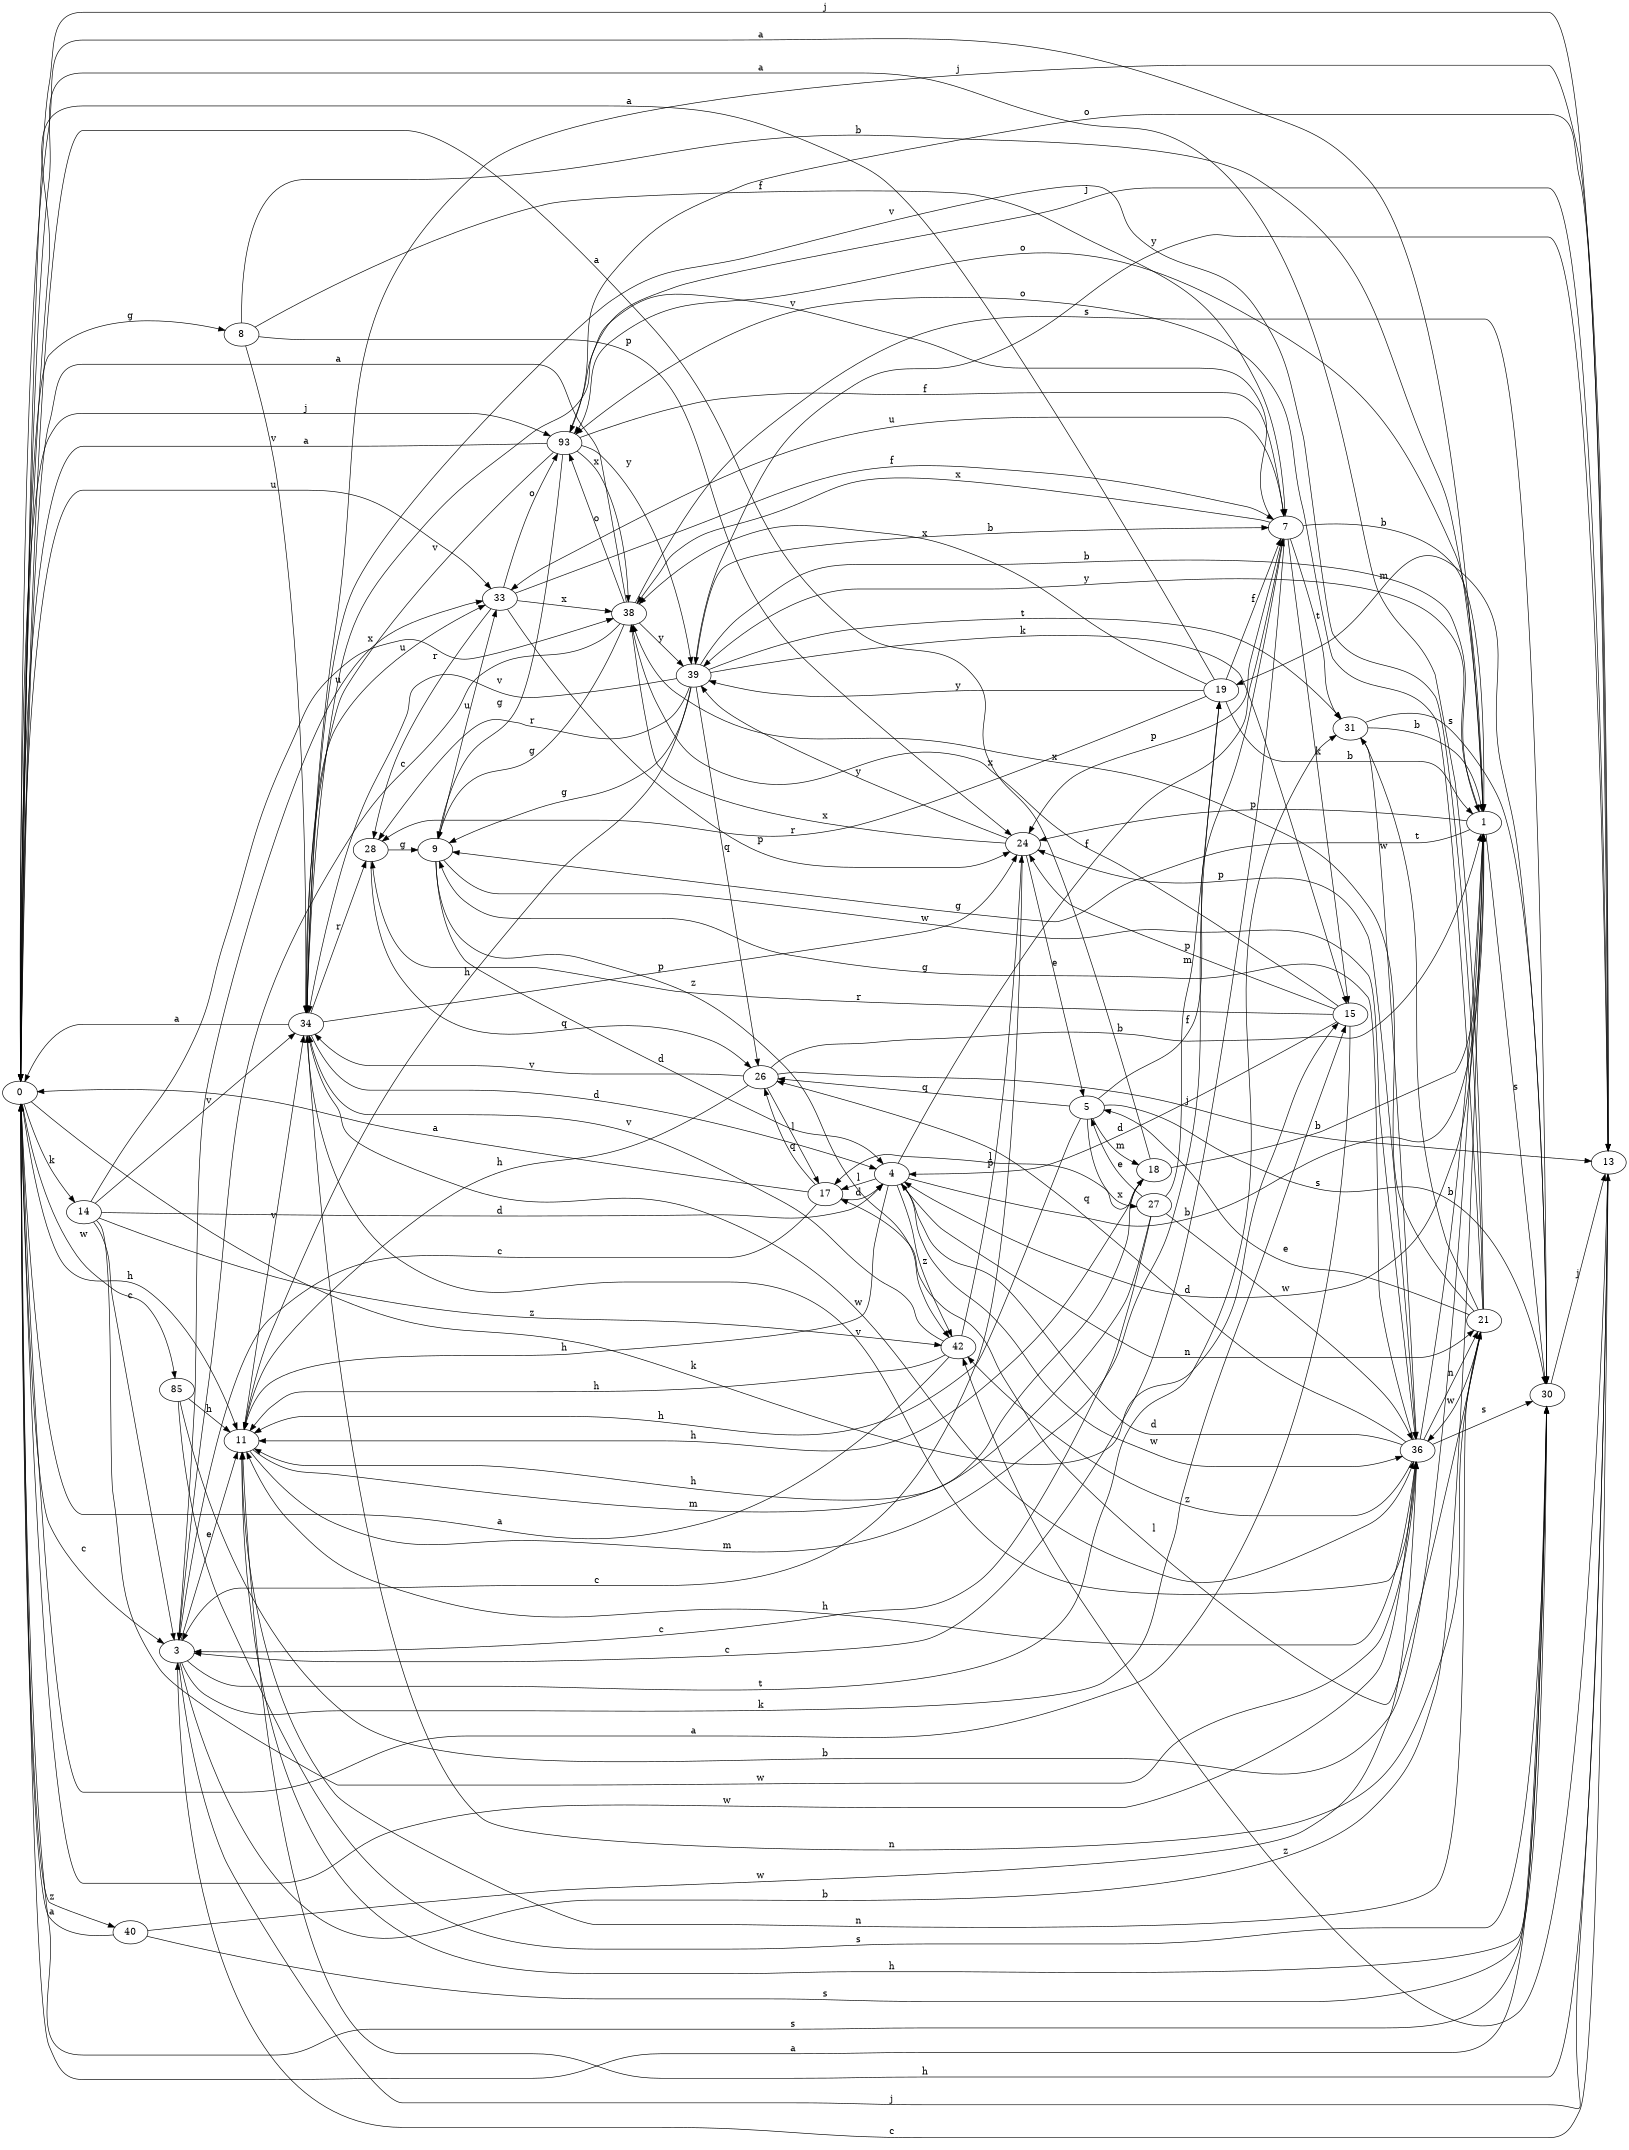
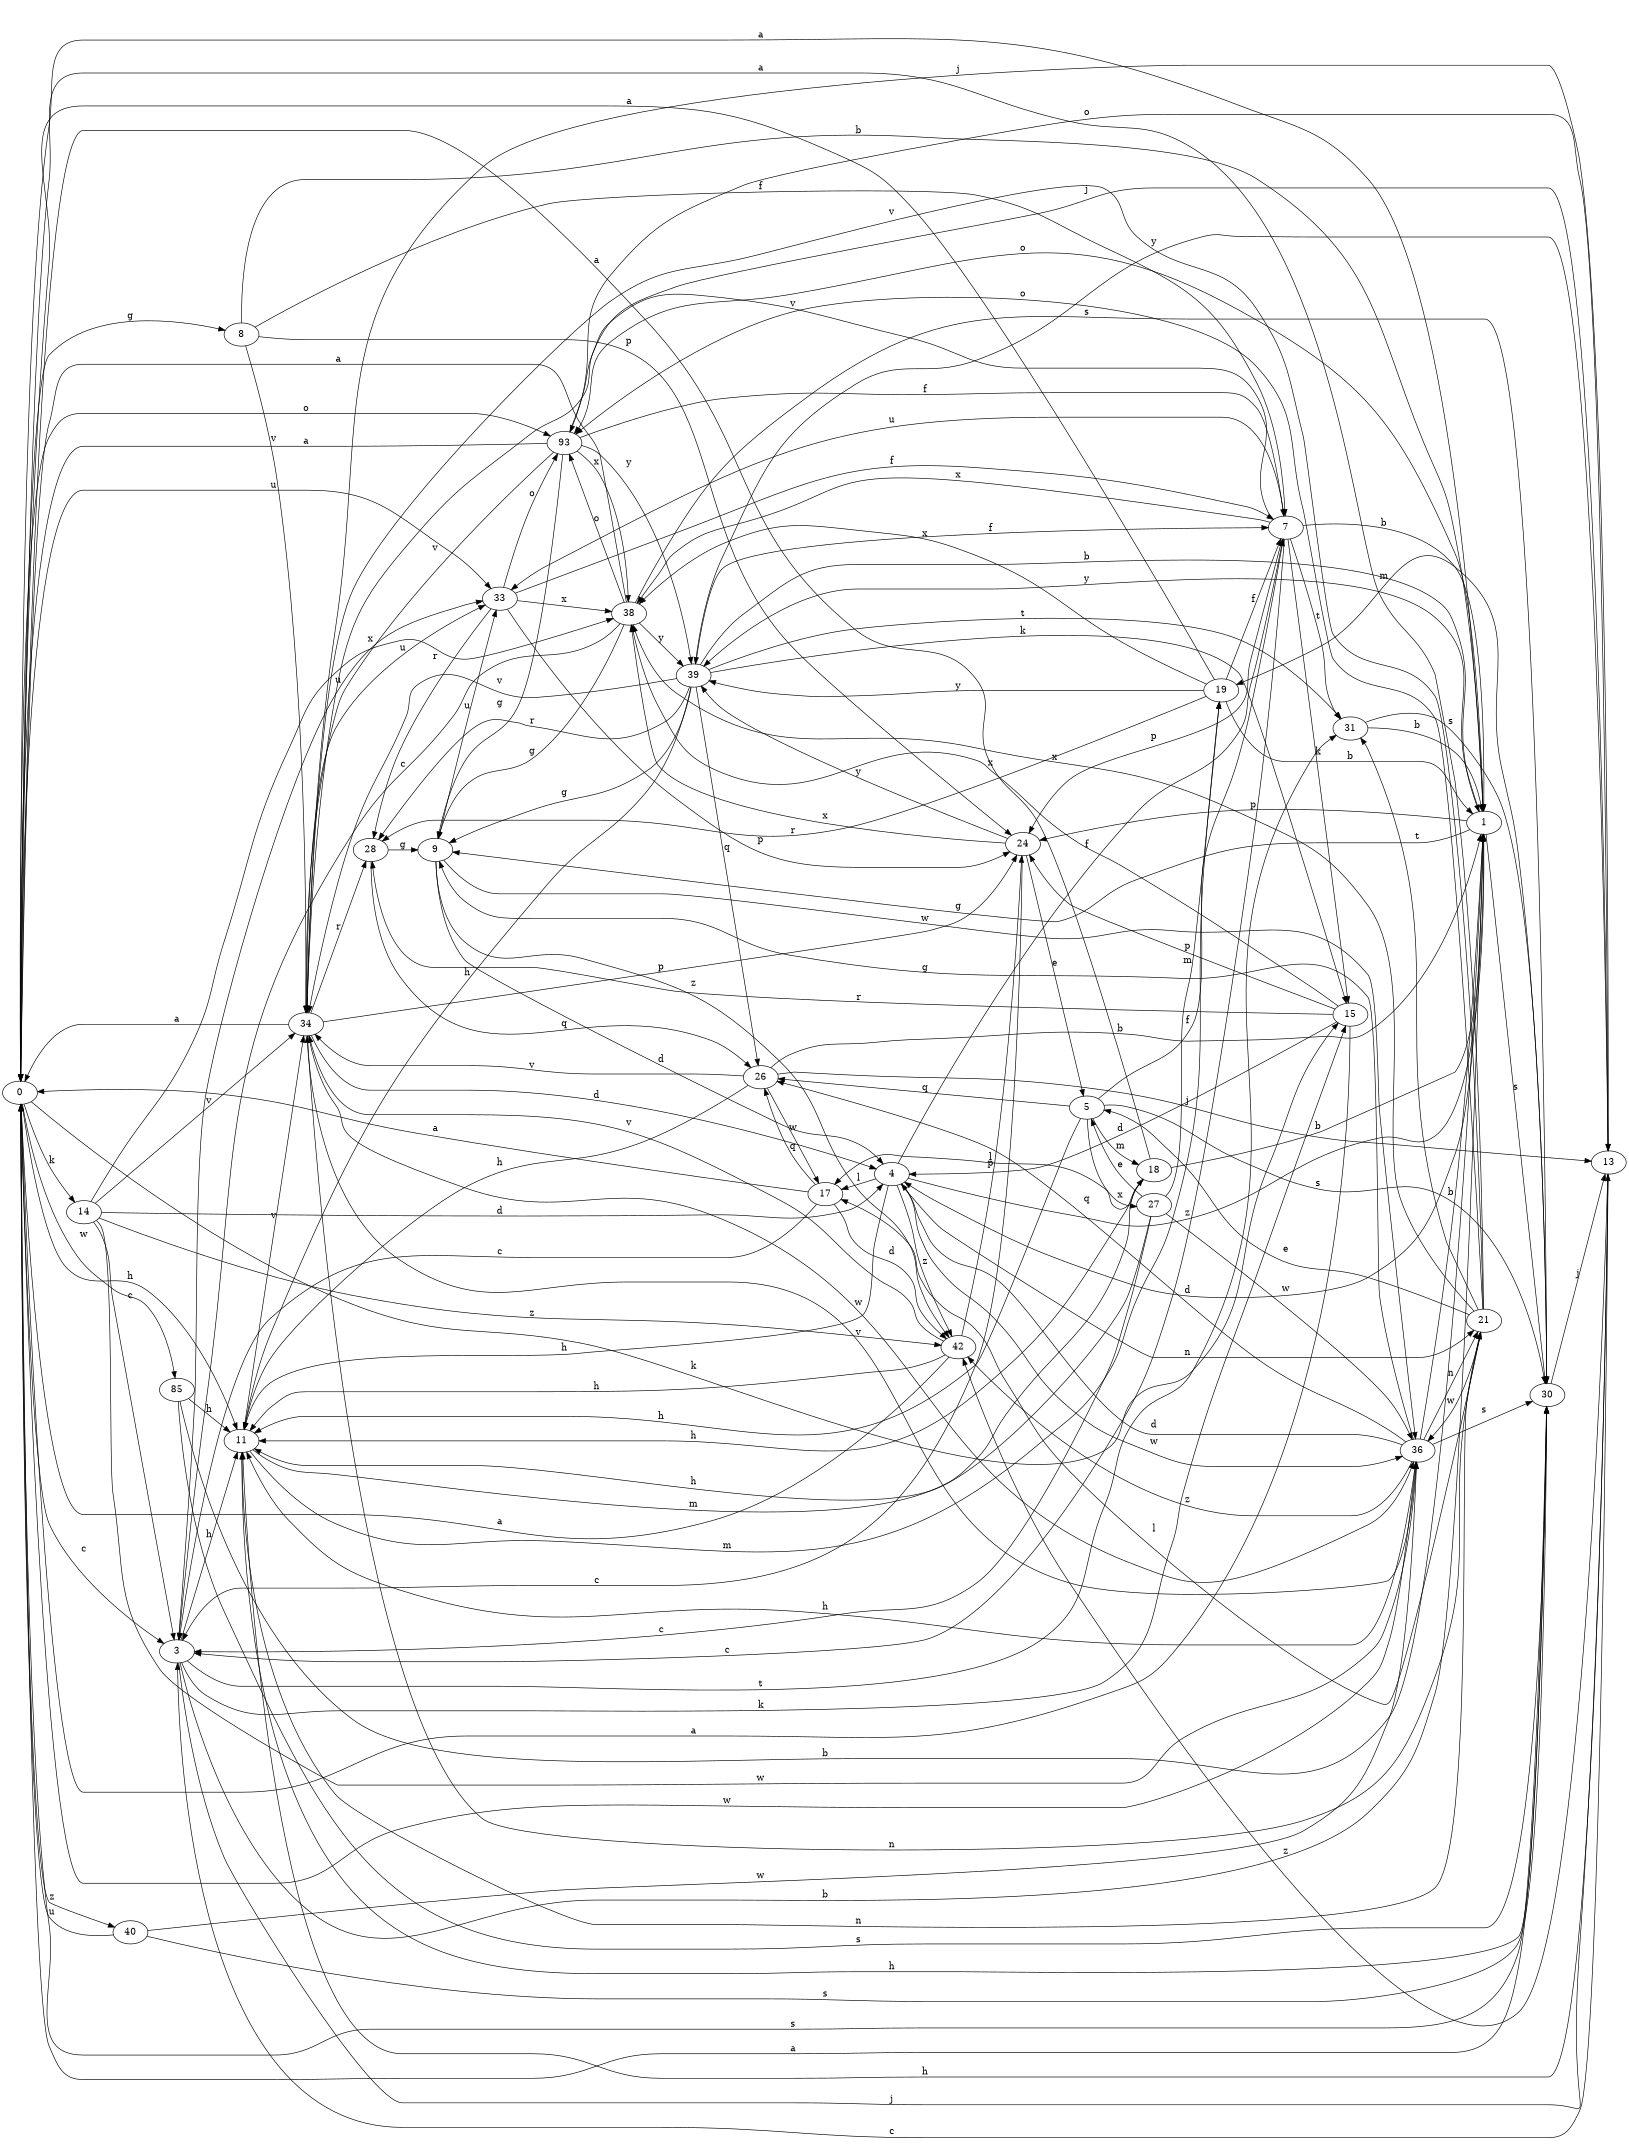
(841, 12) -> none
(306, 408) -> (306, 408)
(991, 529) -> (991, 529)
(1379, 1012) -> none
(1398, 1118) -> none
(793, 1128) -> (793, 1128)
(860, 1199) -> (894, 1264)
(1188, 1213) -> (1188, 1213)
(209, 1535) -> (209, 1535)
(52, 1912) -> (52, 1912)
